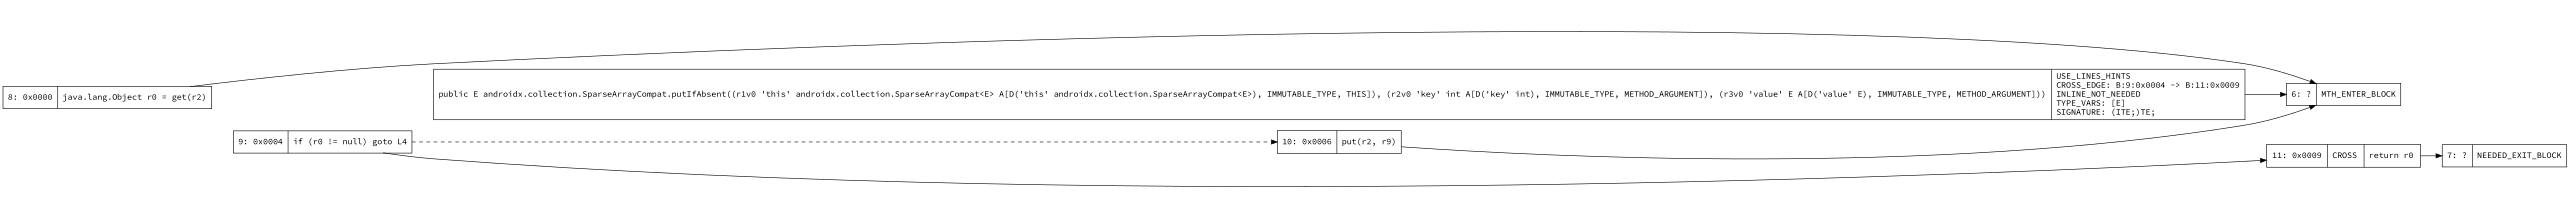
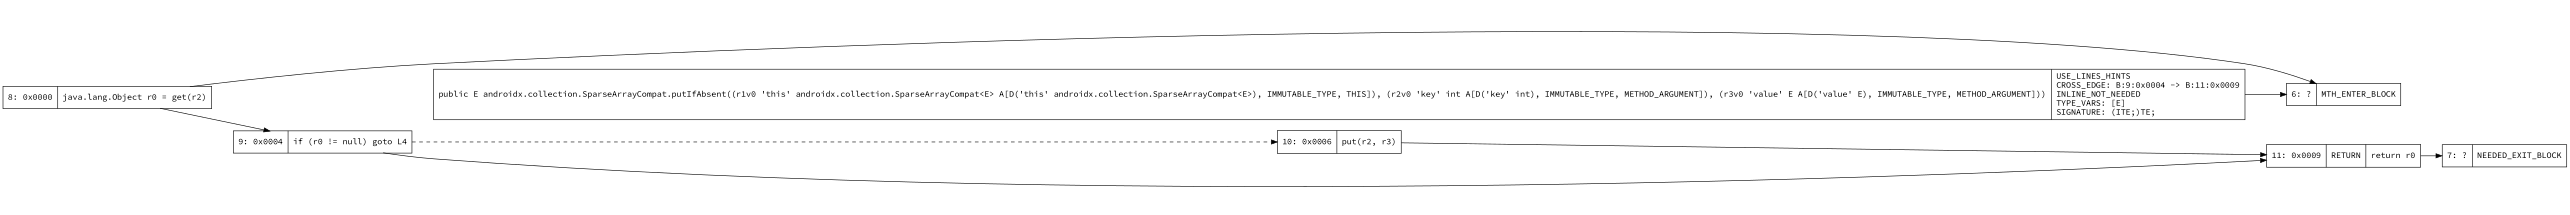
none -> (212, 119)
(1369, 142) -> (1369, 142)
(2345, 156) -> (2346, 156)
(1857, 157) -> (1831, 149)
